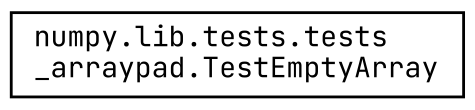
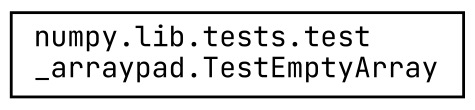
(237, 55) -> (237, 55)
